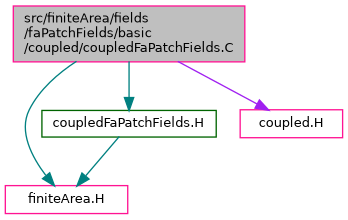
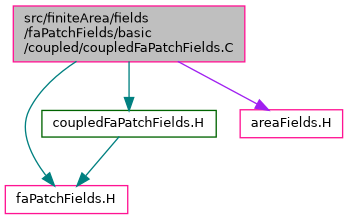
(291, 124) -> (291, 124)
(67, 200) -> (67, 200)
